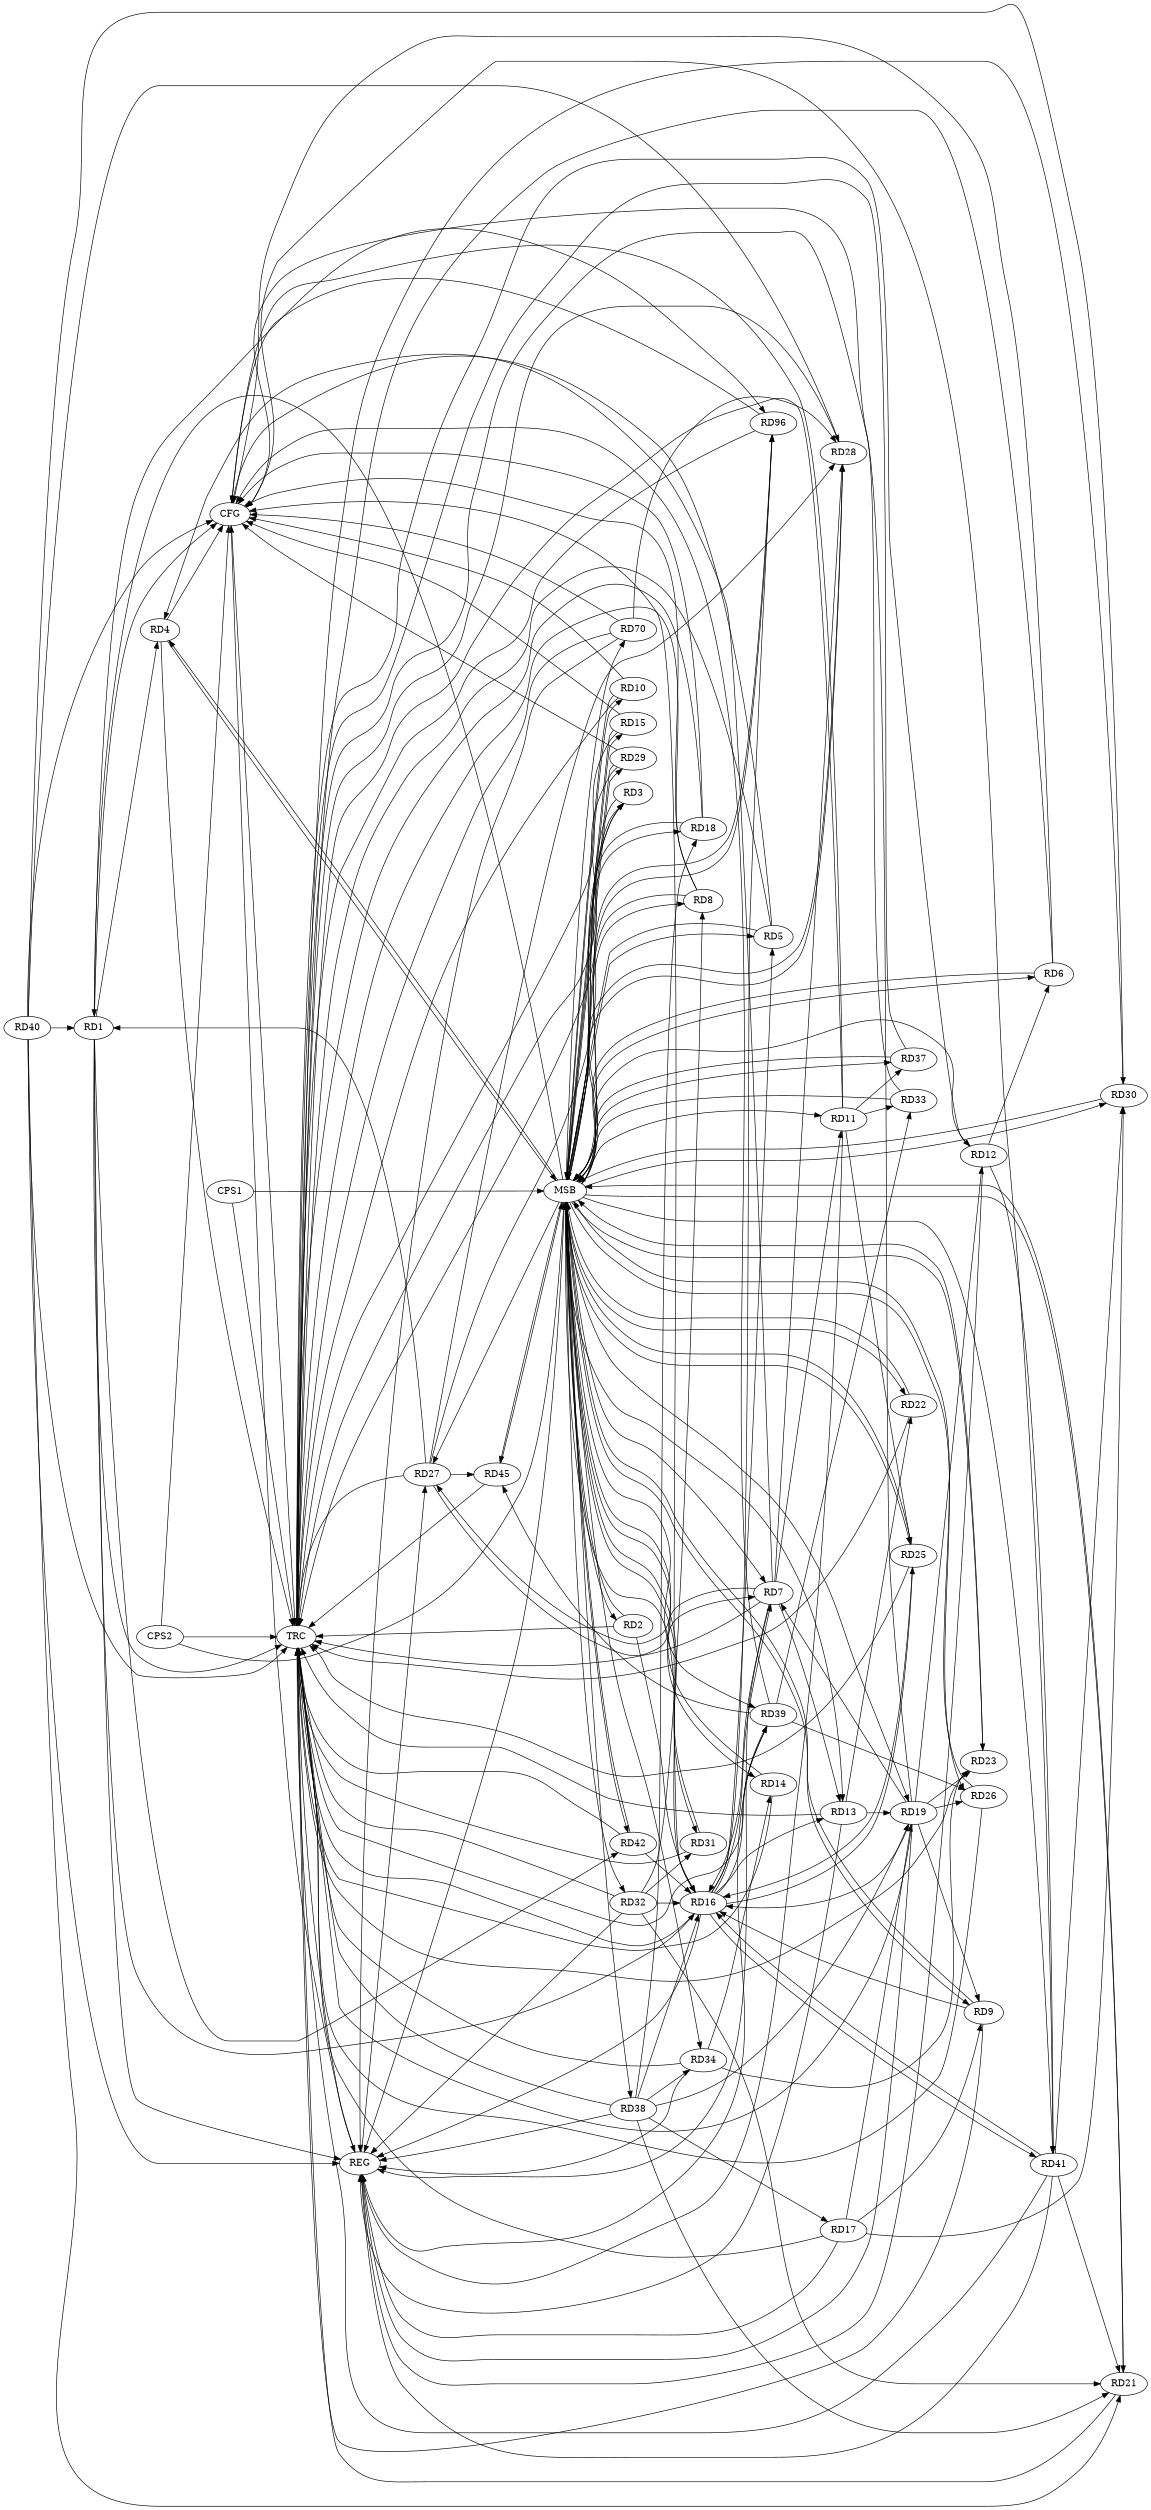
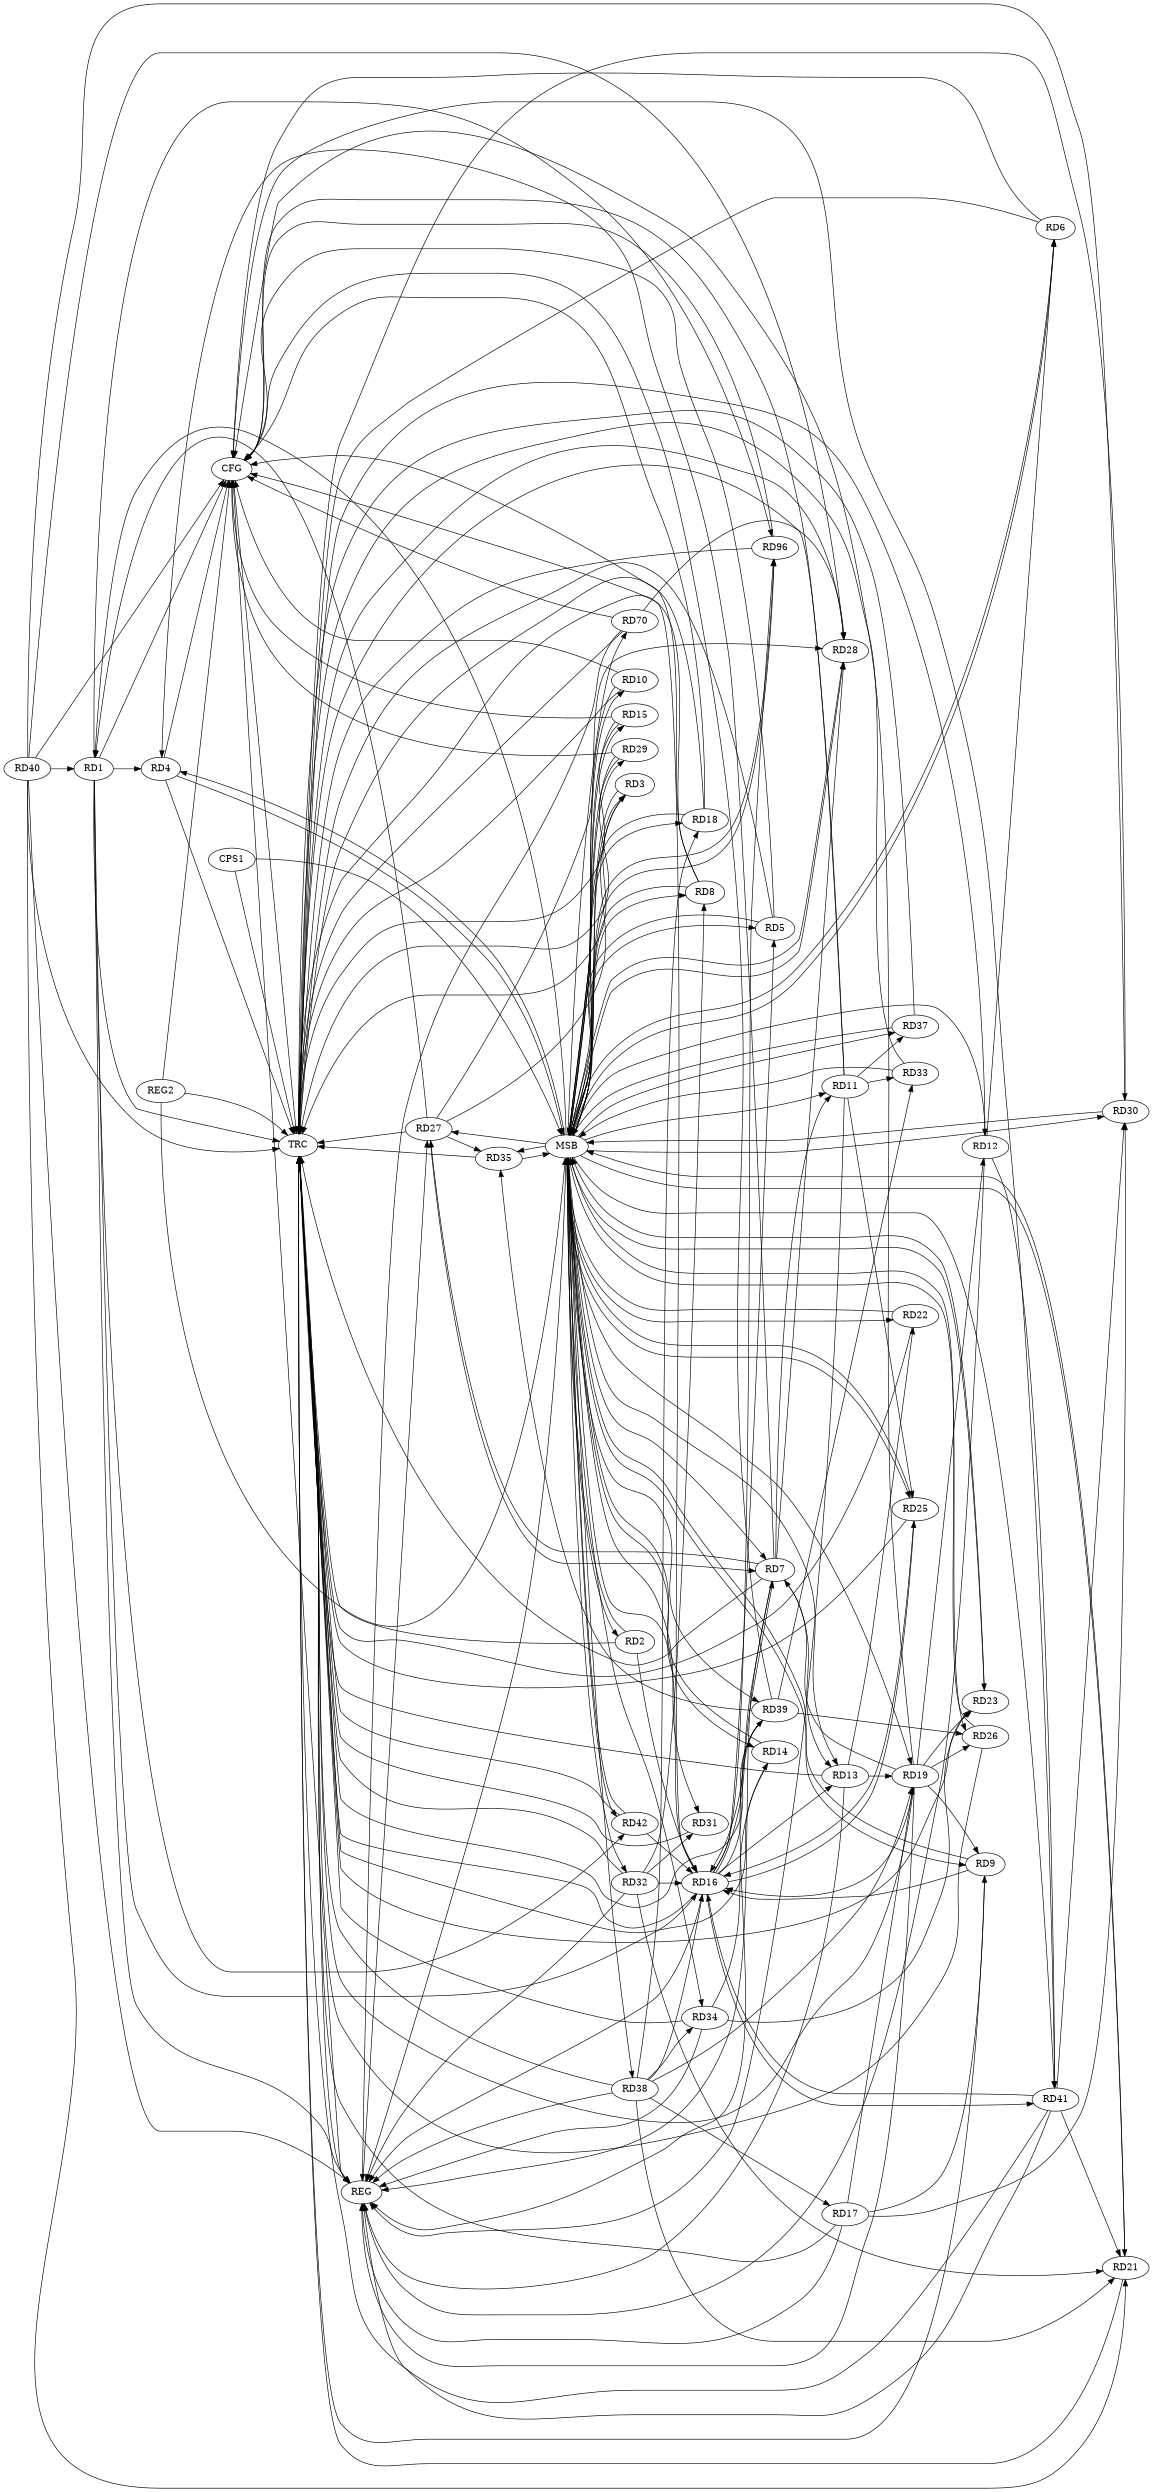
(497, 1474) -> (499, 1159)
(608, 1533) -> none
(160, 1637) -> (161, 1091)
